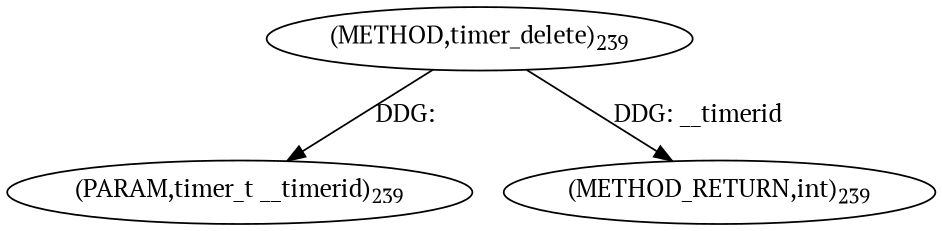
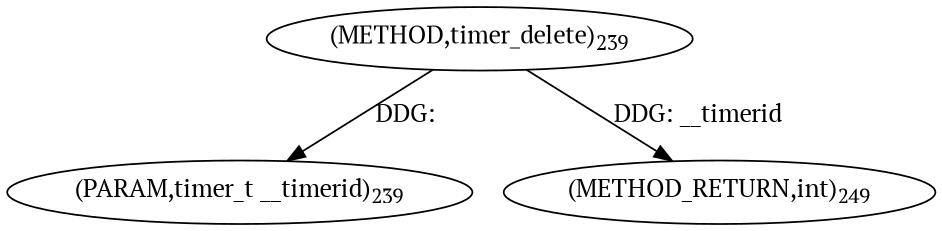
(854, 190) -> (854, 190)
